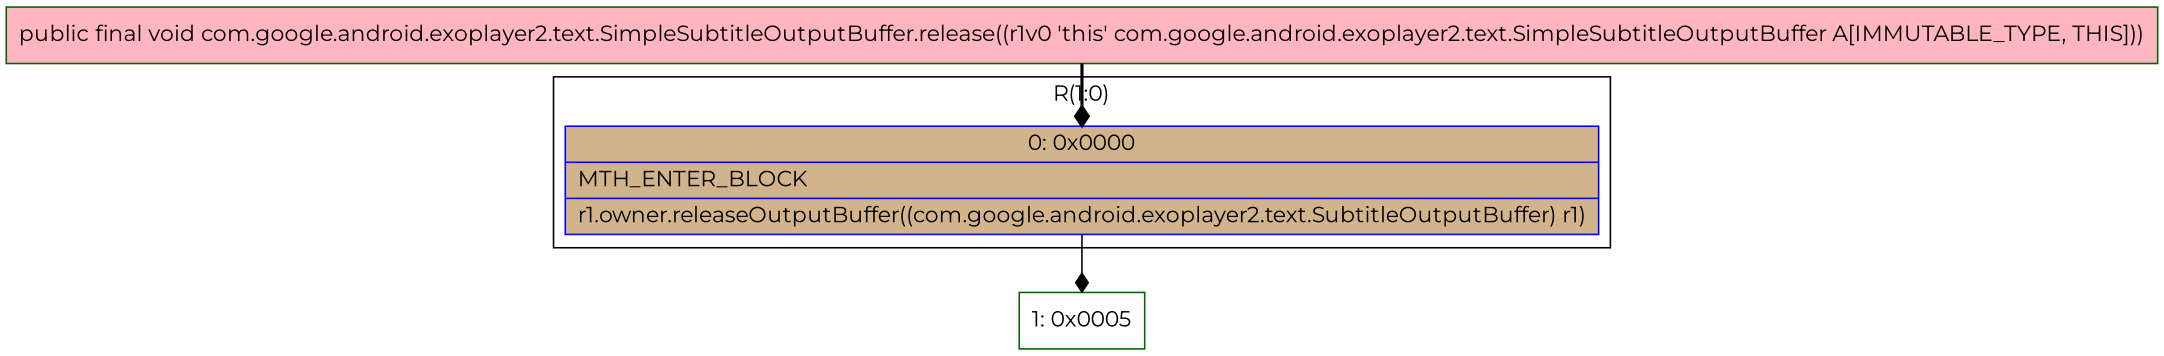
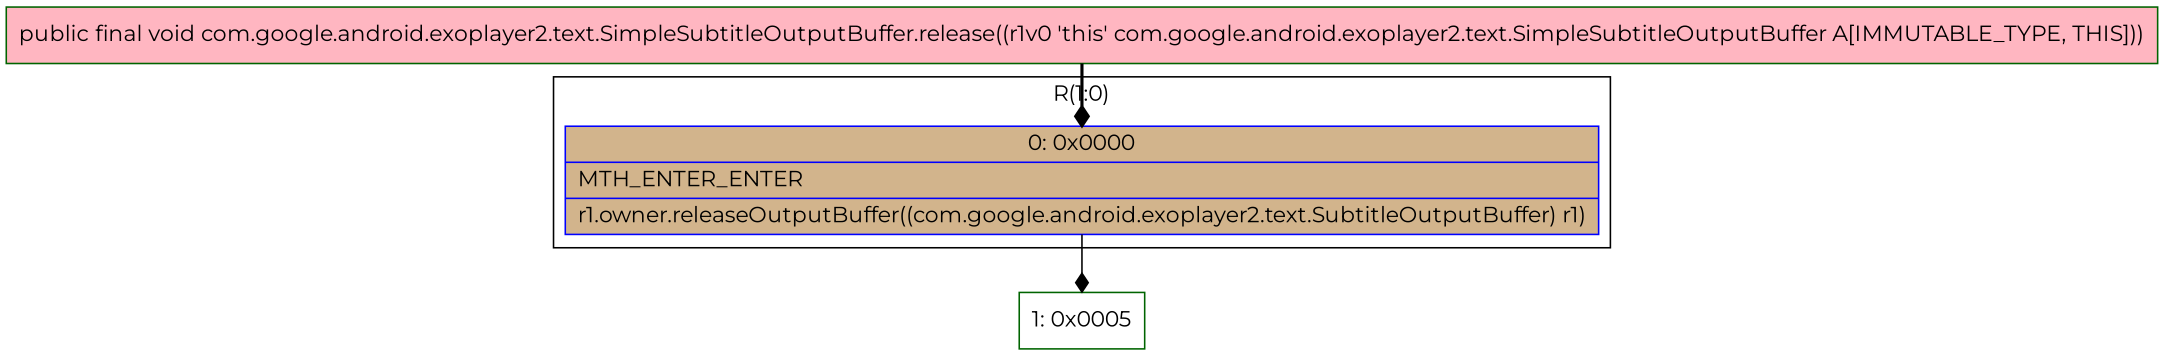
(693, 180) -> (691, 180)
